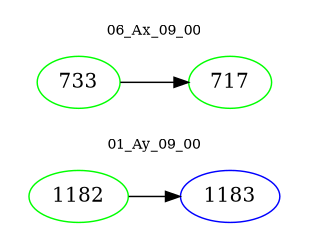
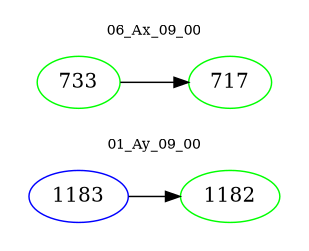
(147, 196) -> (147, 196)
